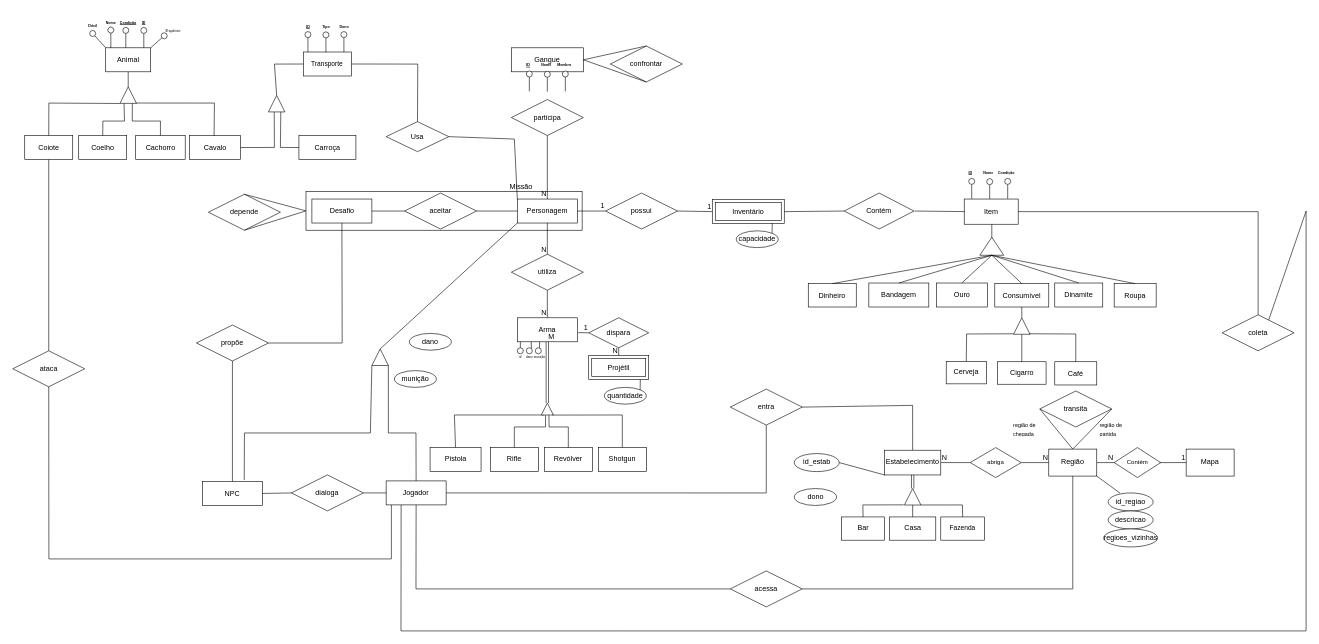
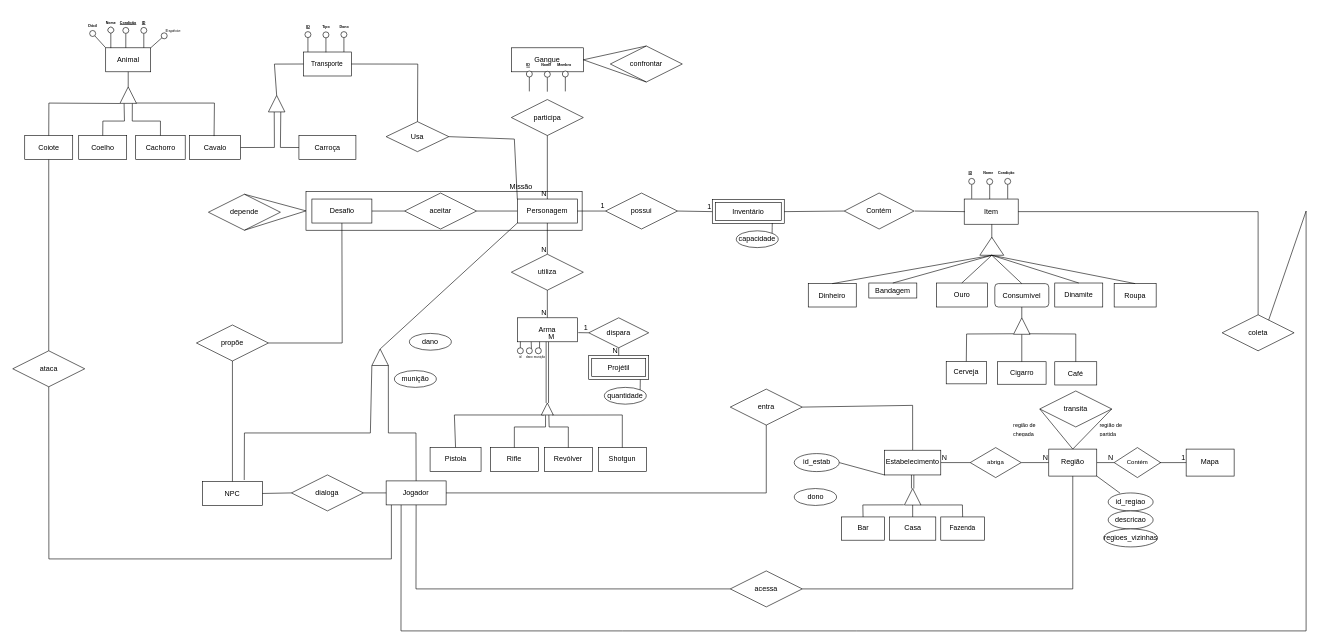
(899, 295) -> (893, 290)
(1022, 295) -> (1022, 295)
